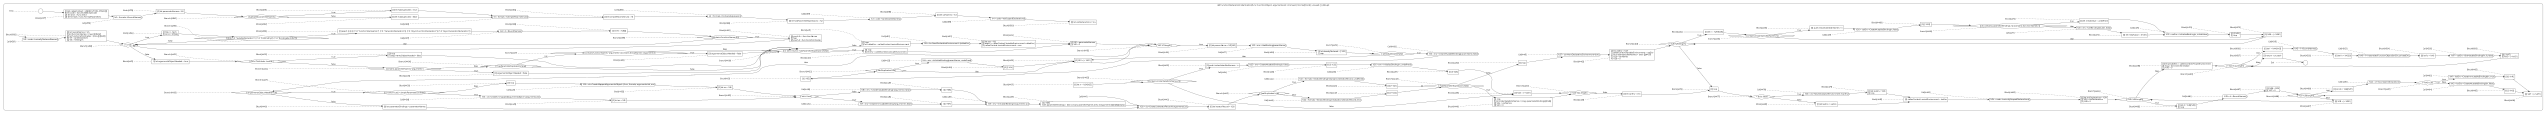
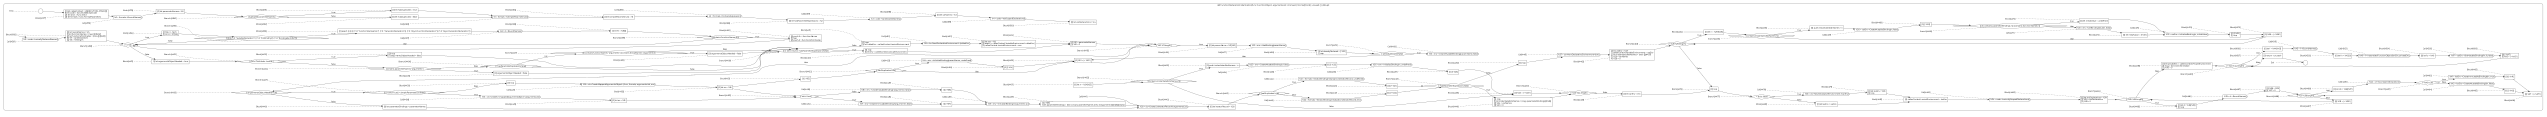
(1125, 64) -> (766, 83)
